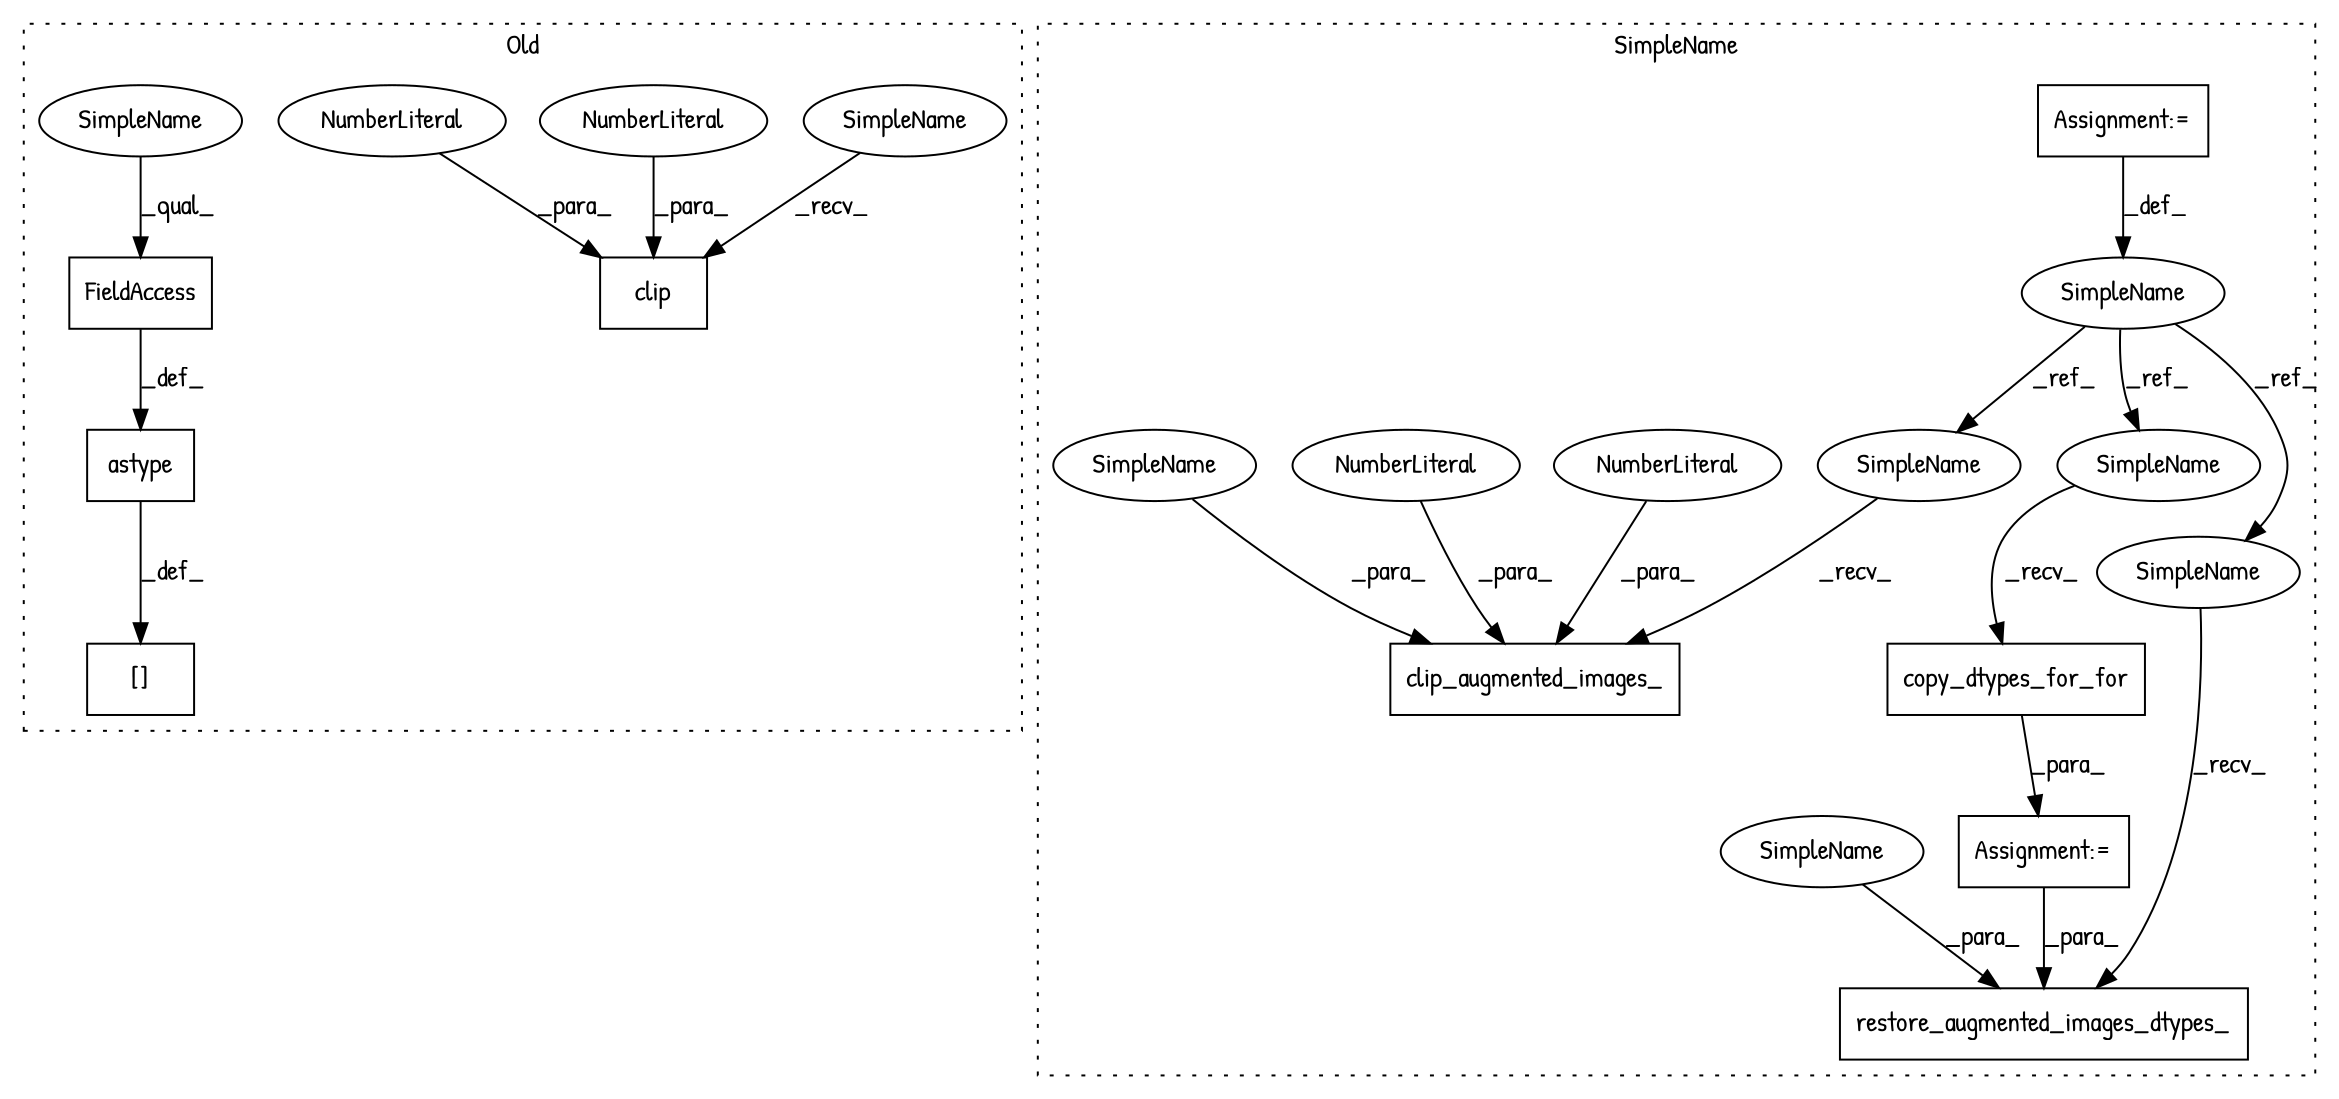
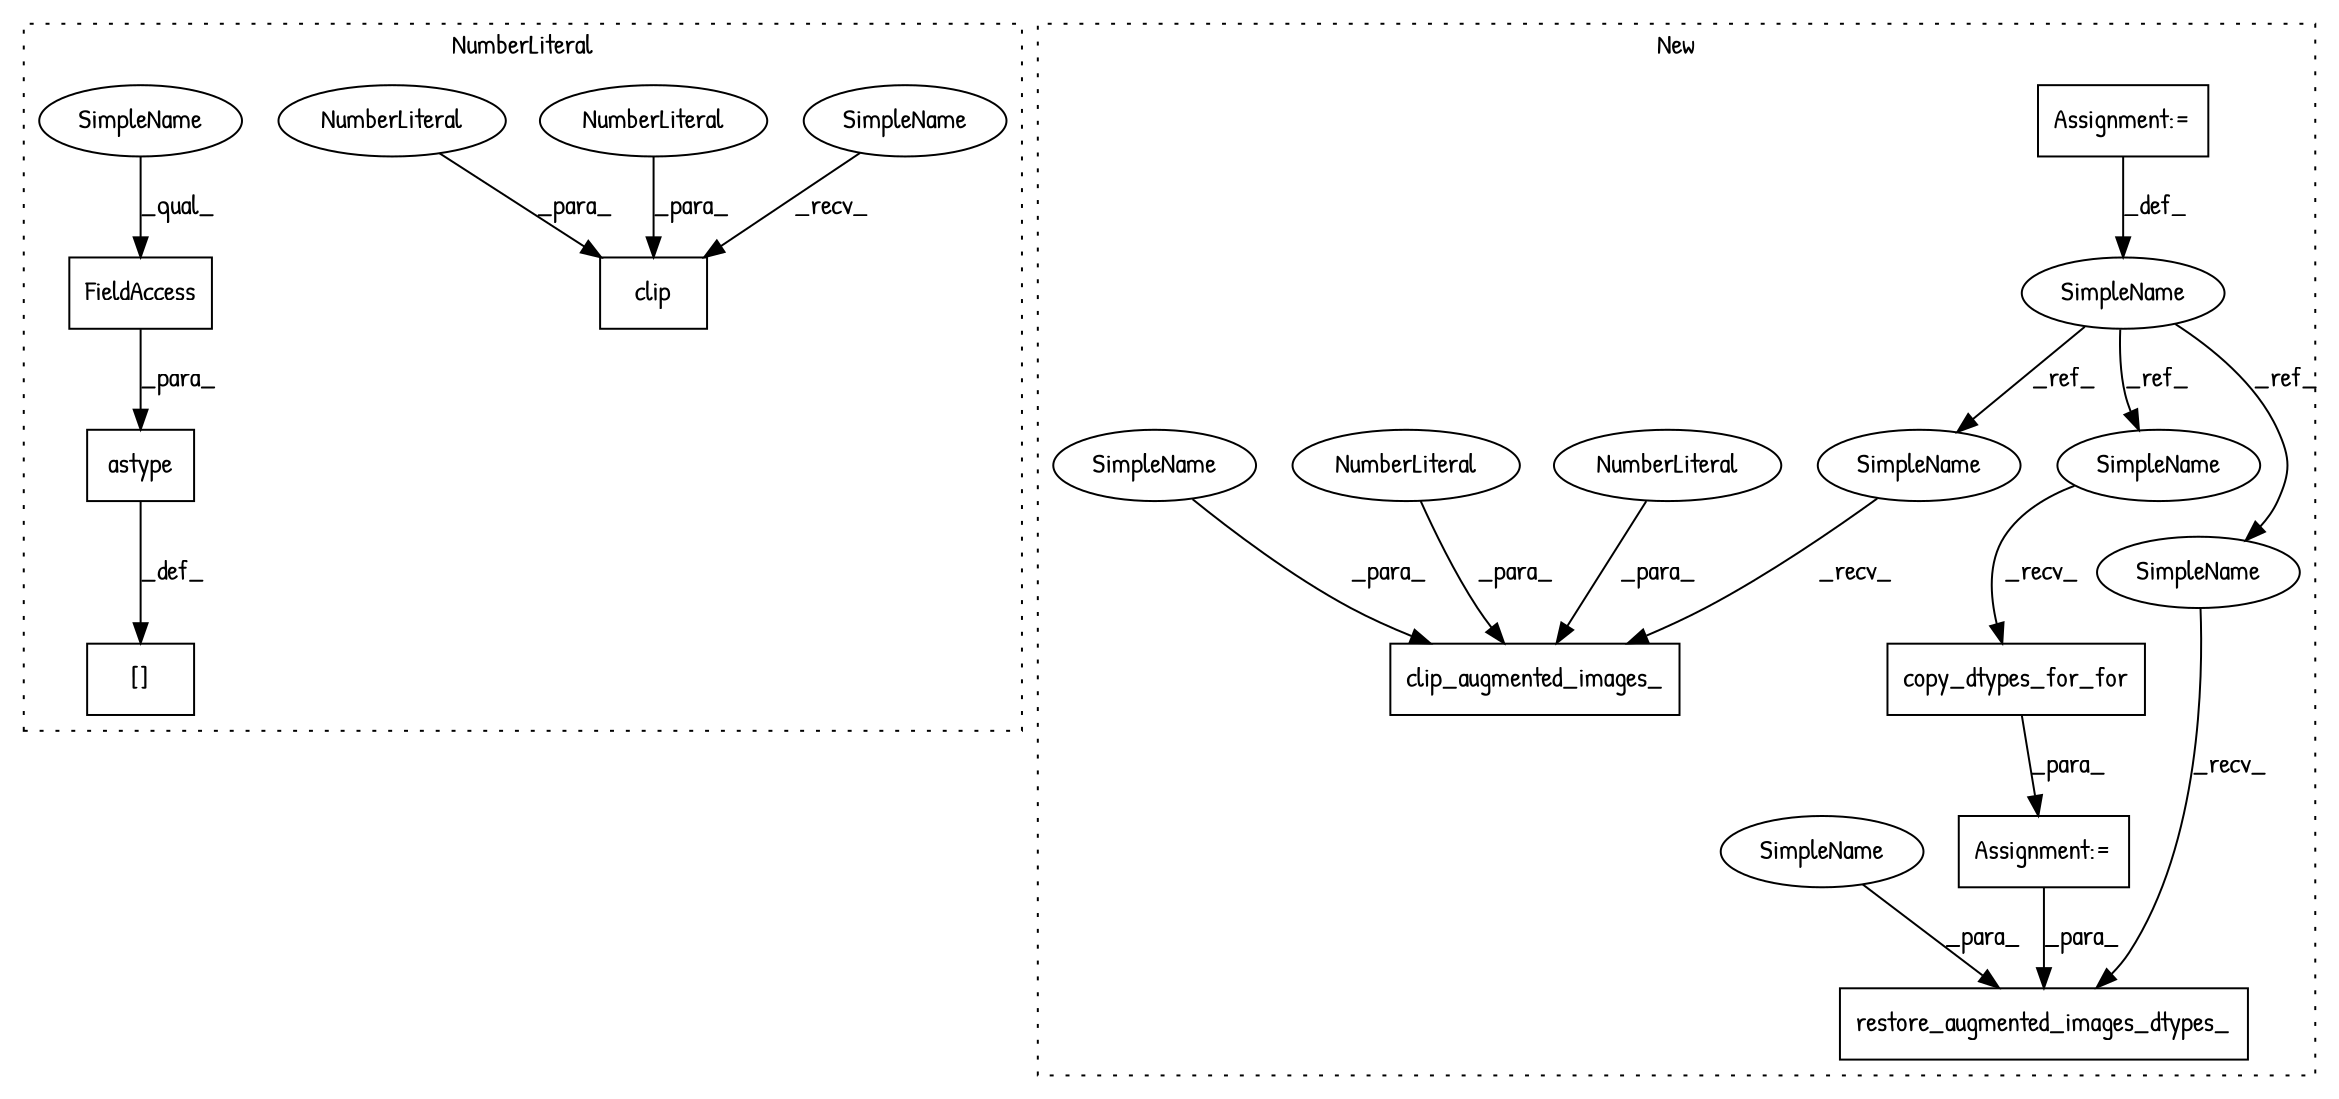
(523, 47) -> (523, 47)
(1677, 47) -> (1677, 47)
(173, 379) -> (179, 379)
